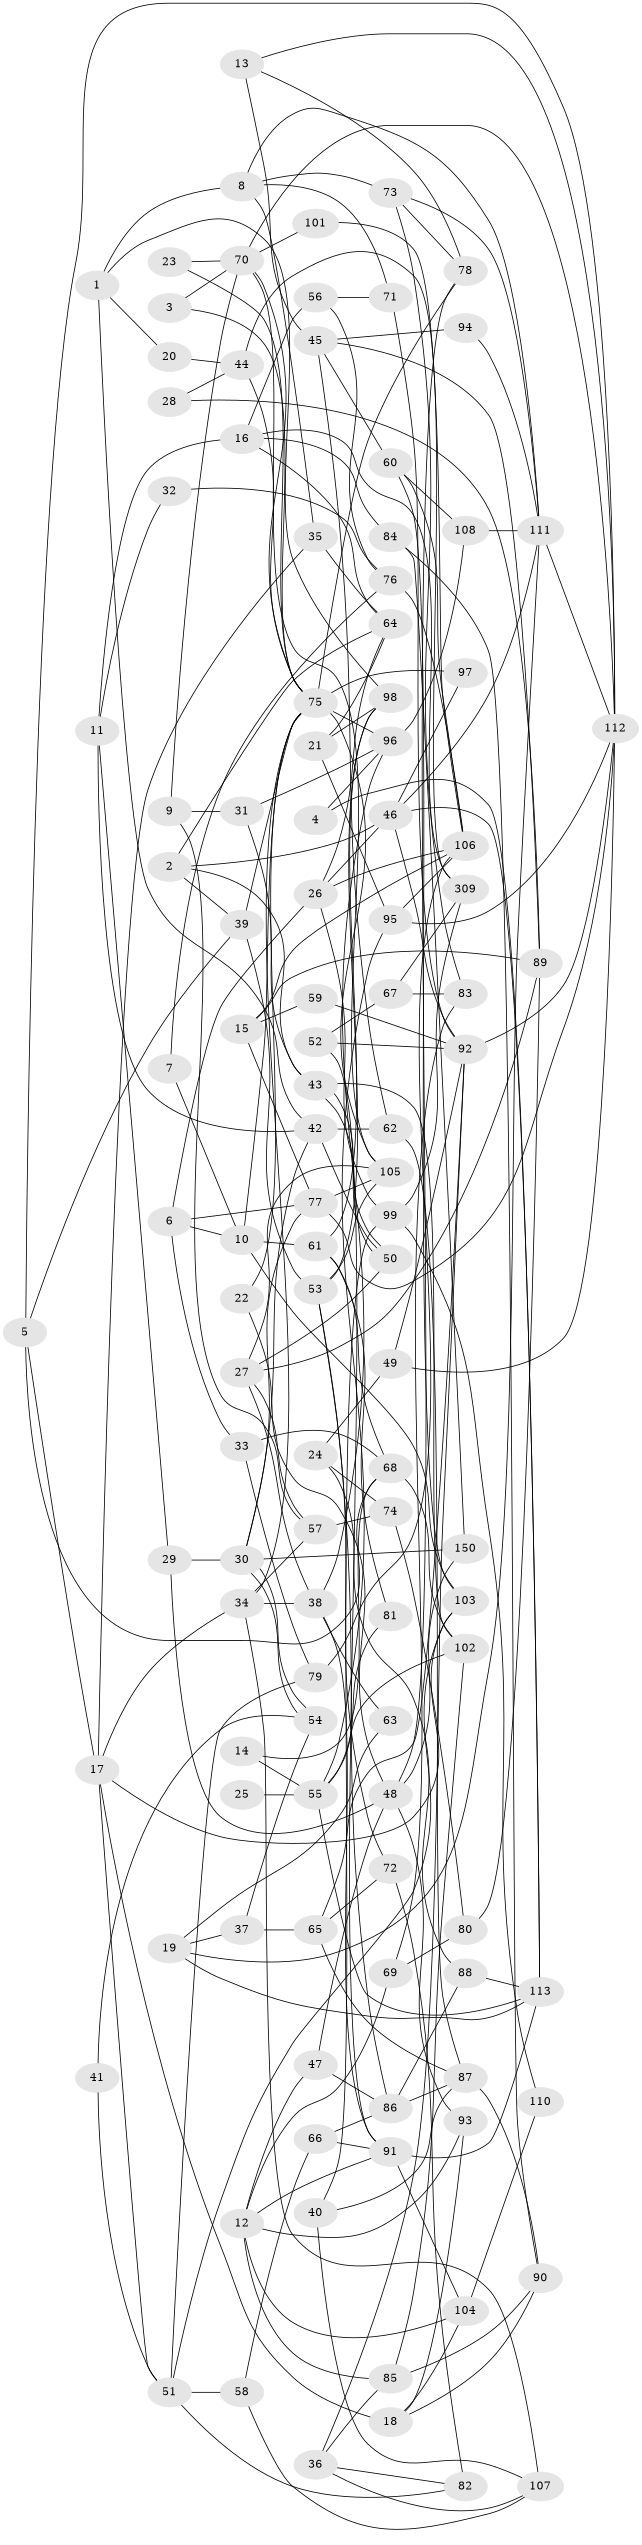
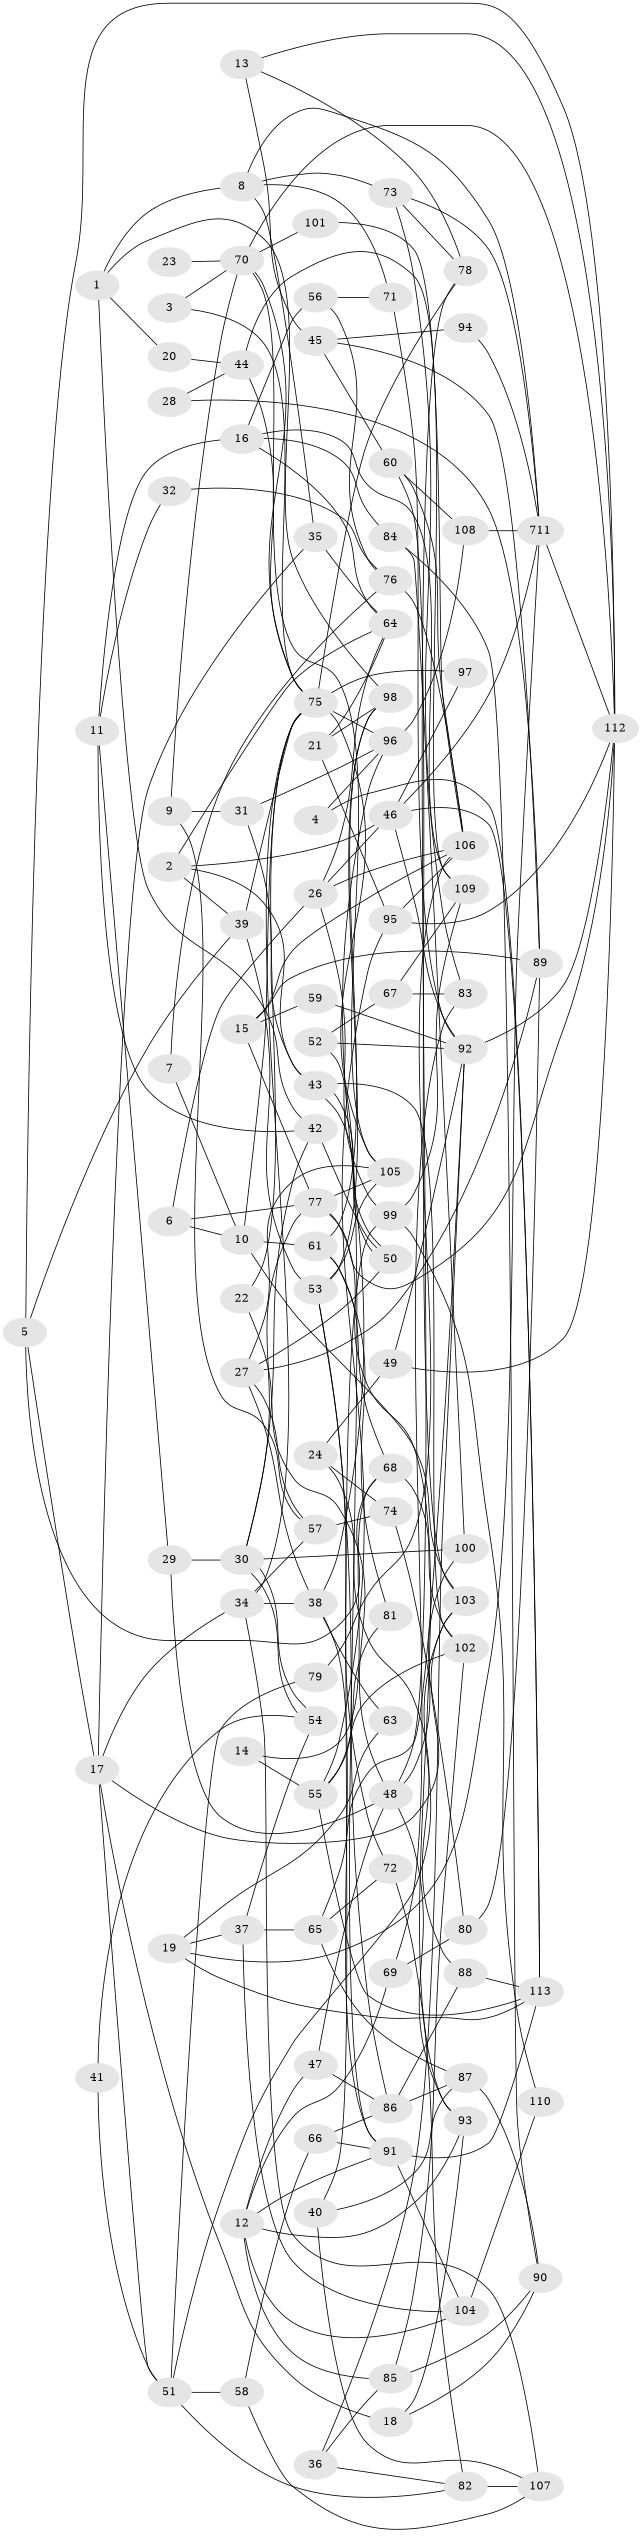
(283, 461) -> none
(541, 531) -> (541, 531)
(466, 889) -> (466, 889)
(391, 1129) -> none
(242, 1447) -> none
(466, 1549) -> (466, 1549)
none -> (429, 1652)
(242, 1795) -> none
(434, 2370) -> (265, 2186)
(426, 2507) -> (502, 2486)
